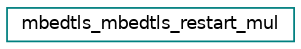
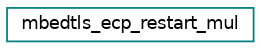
(151, 25) -> (130, 25)
